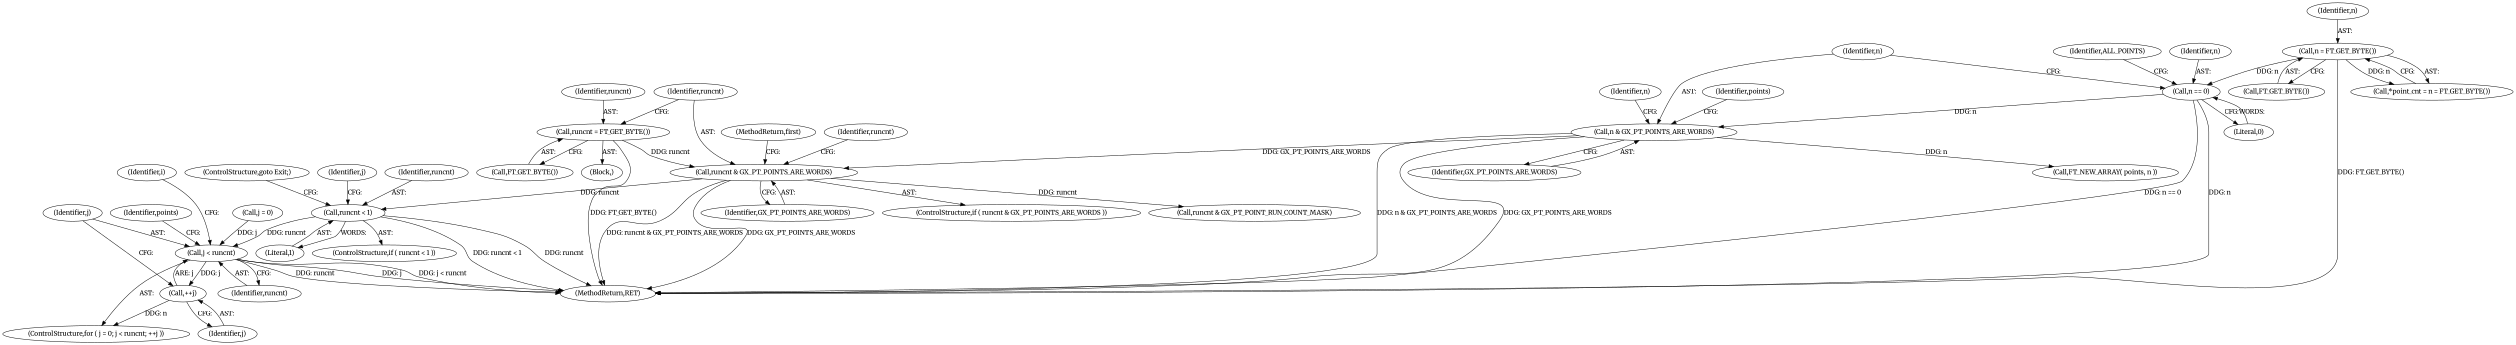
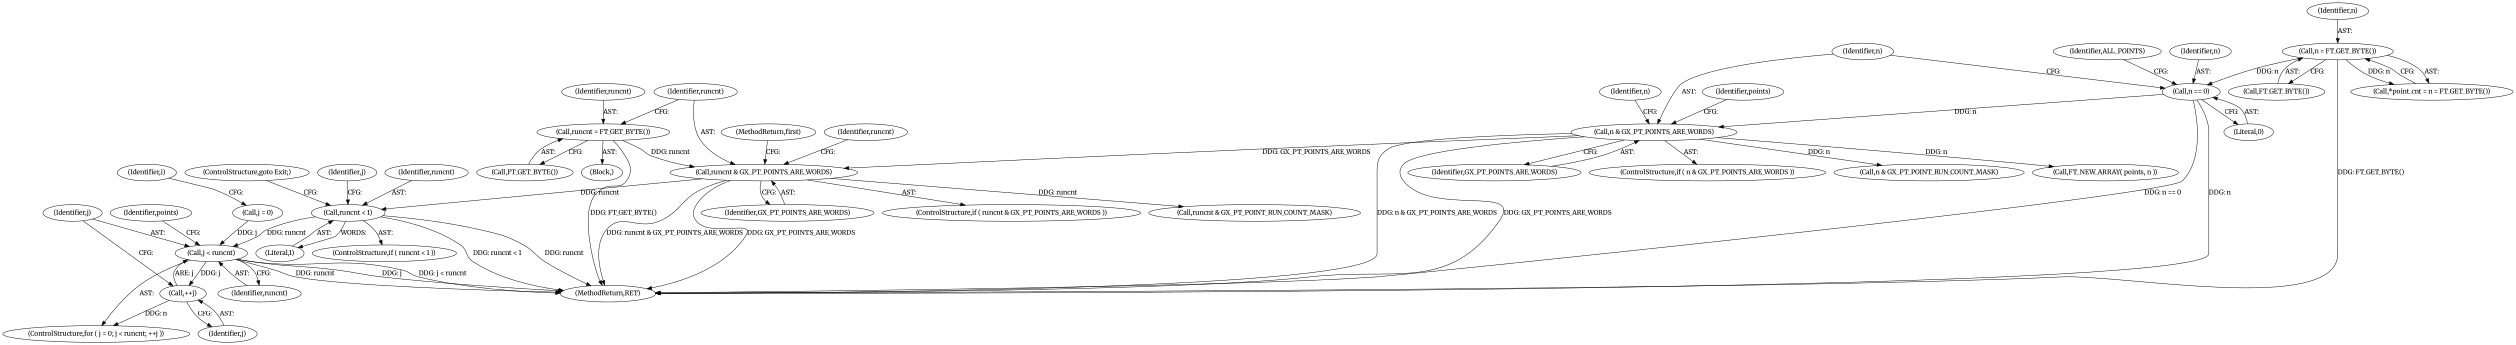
(2253, 112) -> (2253, 112)
none -> (1707, 173)
none -> (1929, 173)
(195, 203) -> (207, 187)
